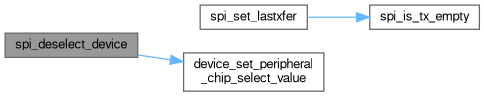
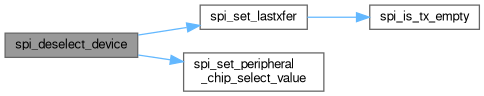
none -> (162, 31)
(254, 72) -> (254, 72)
